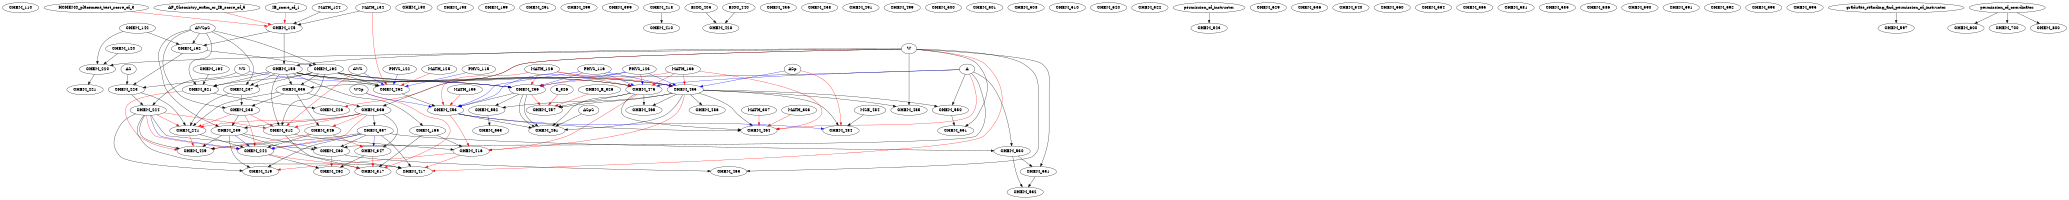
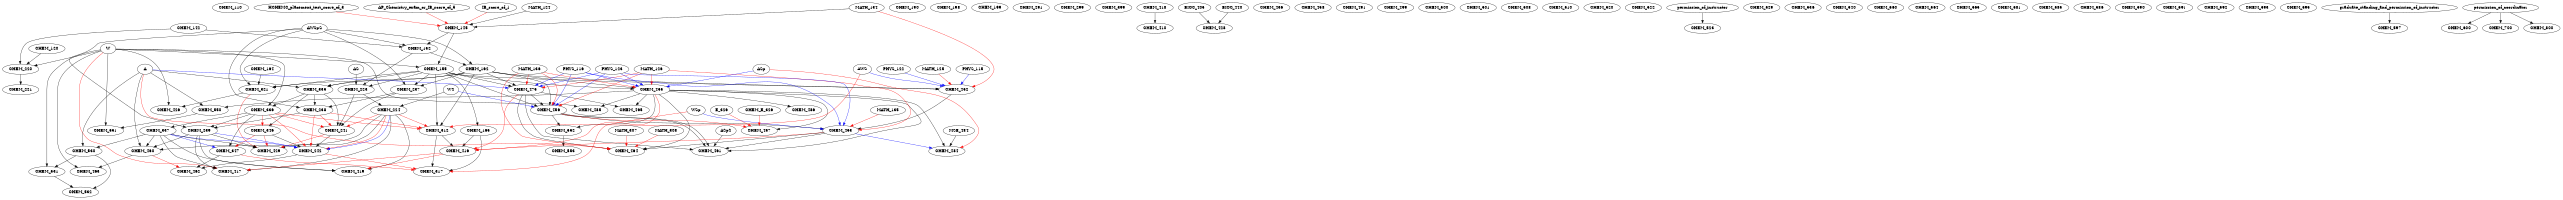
(621, 57) -> (155, 63)
(596, 100) -> (536, 99)
